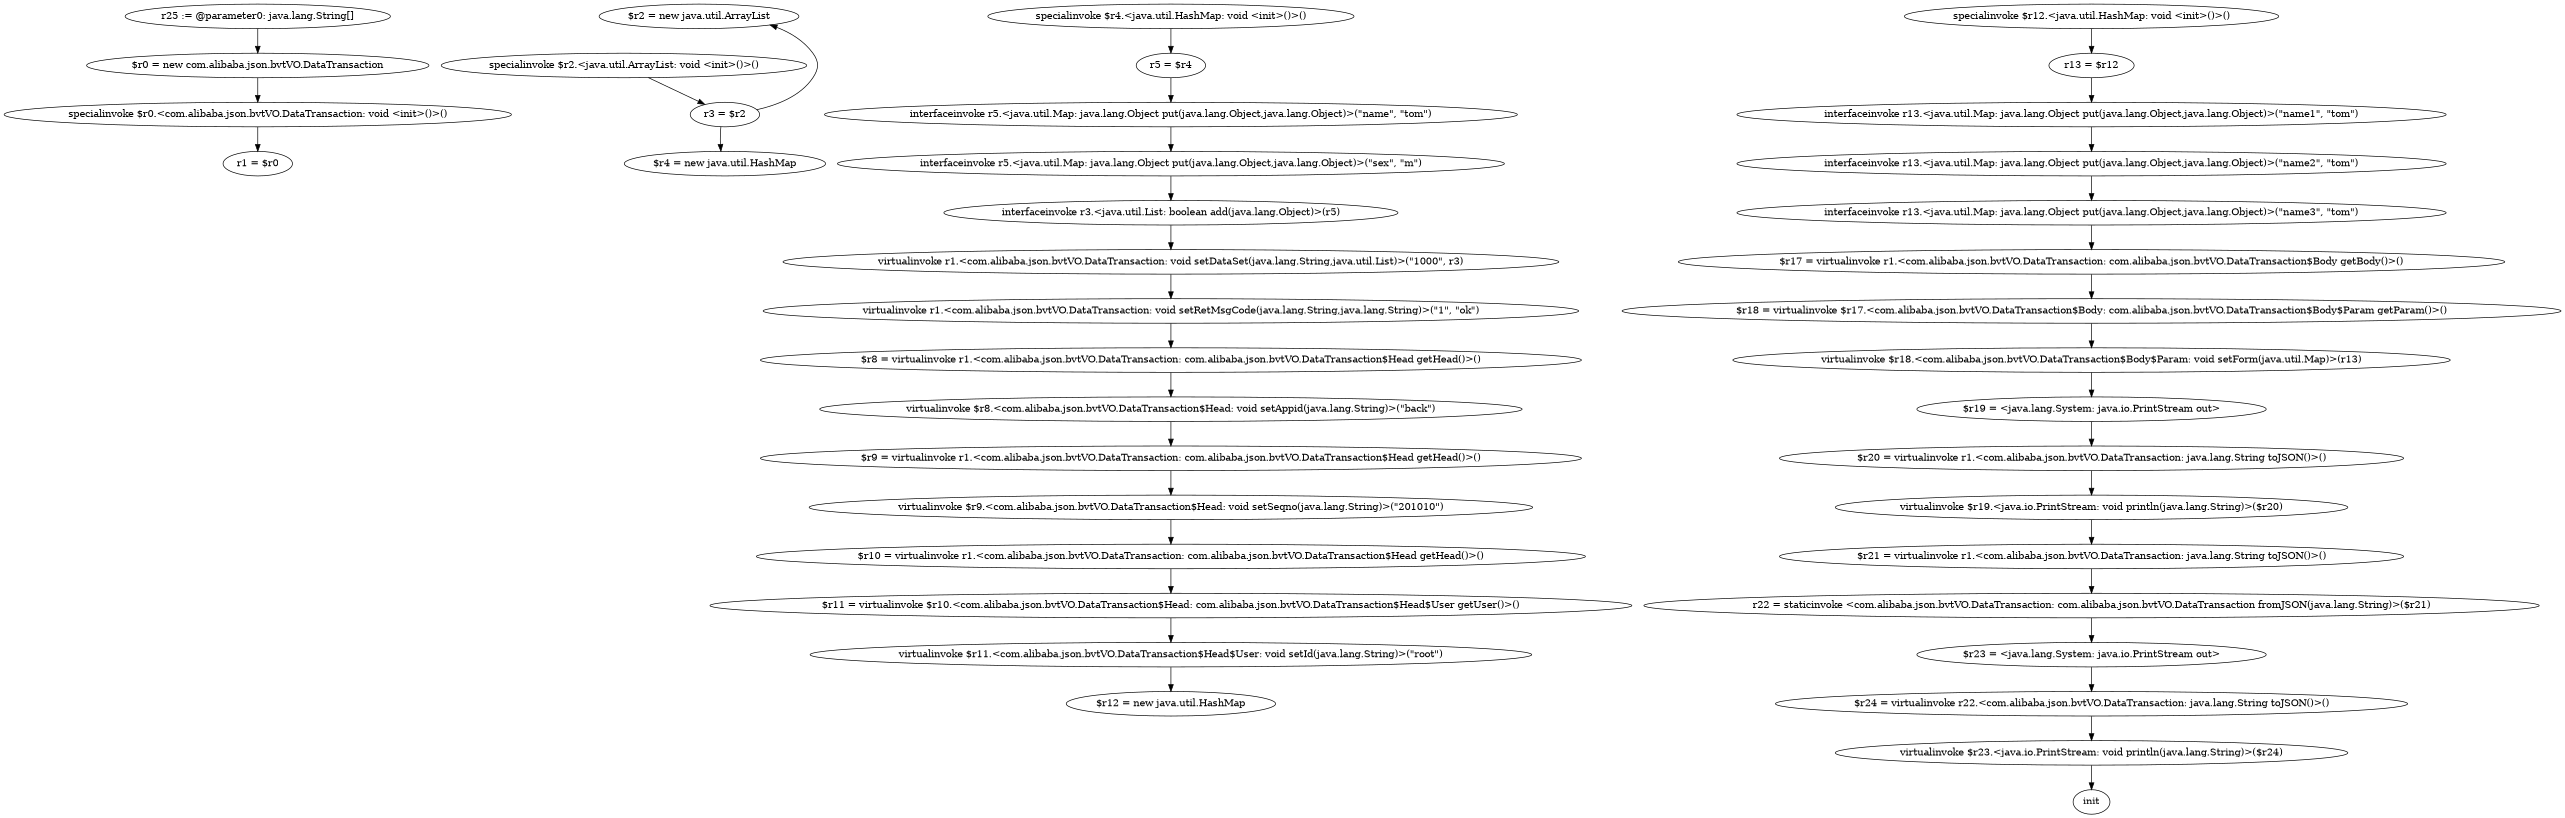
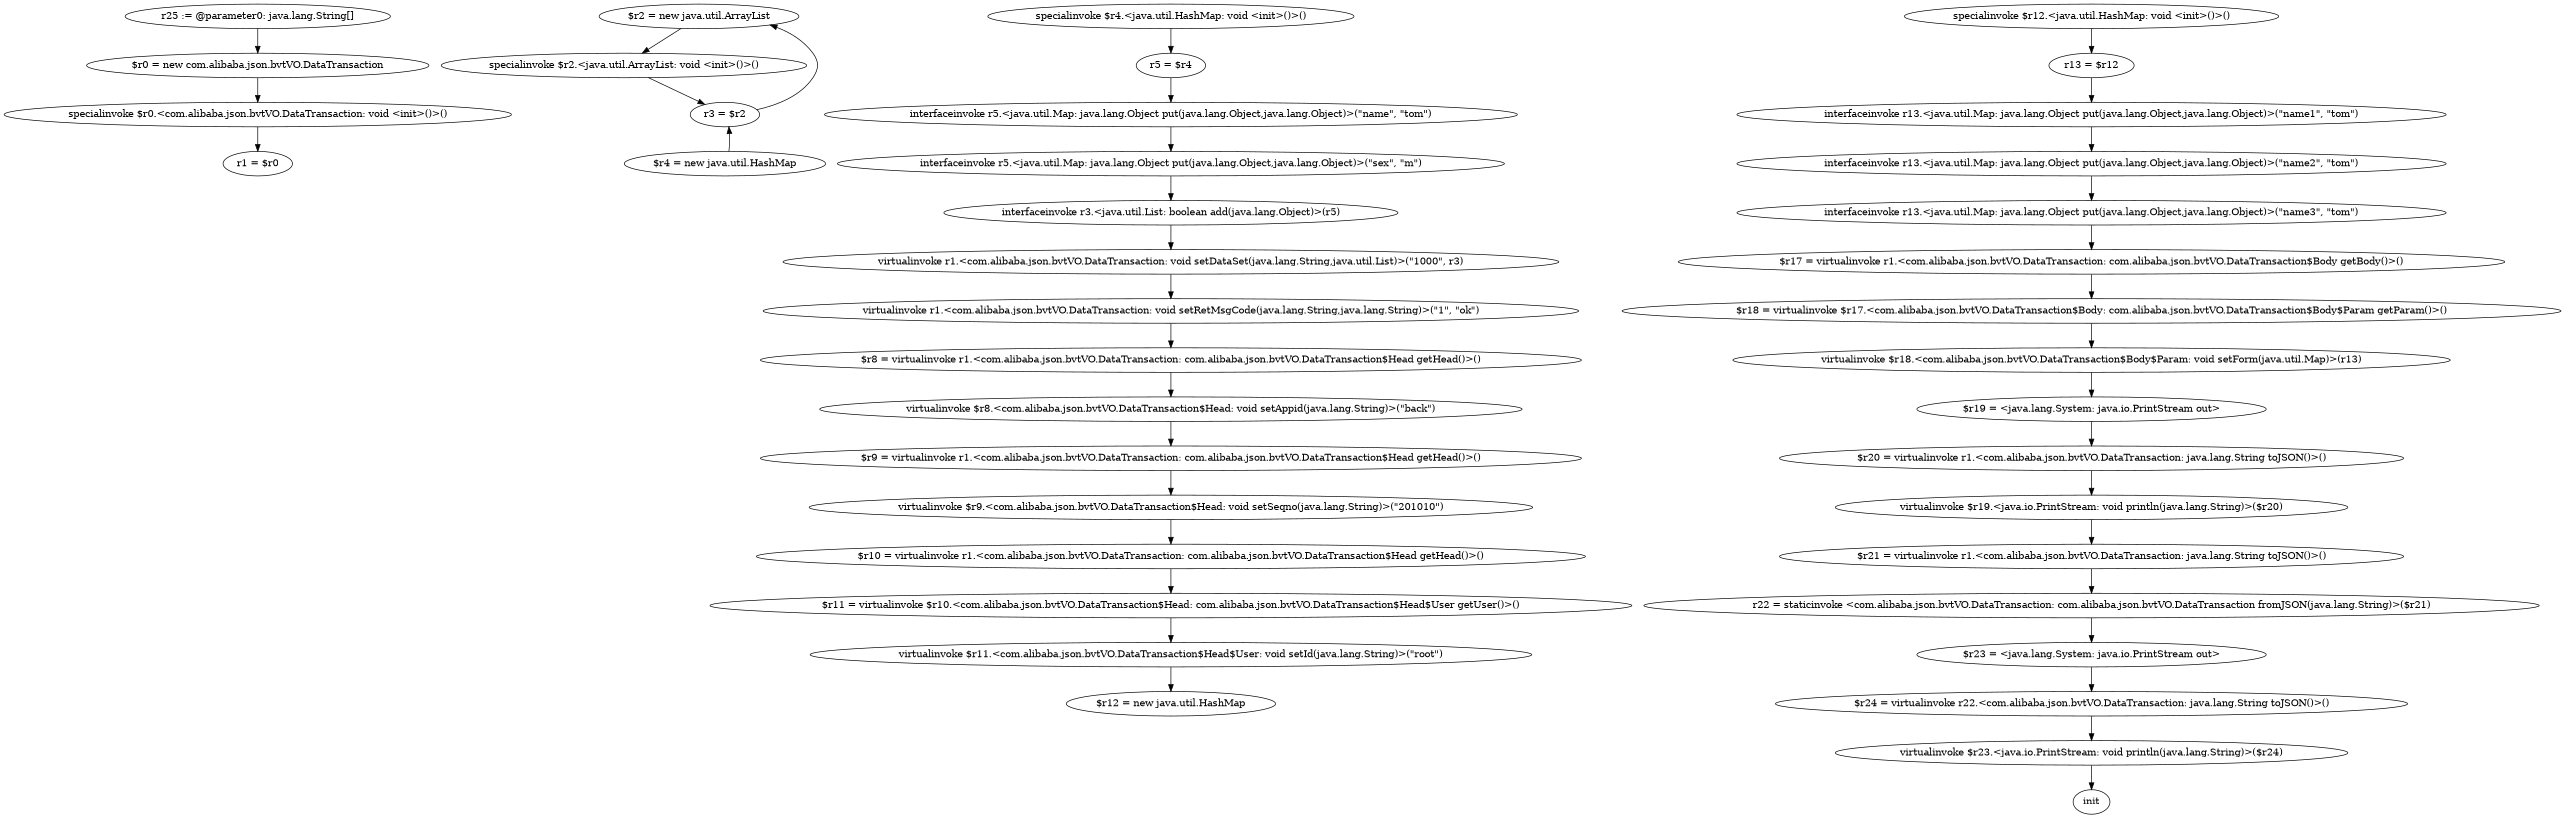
none -> (665, 39)
(720, 136) -> (729, 142)
